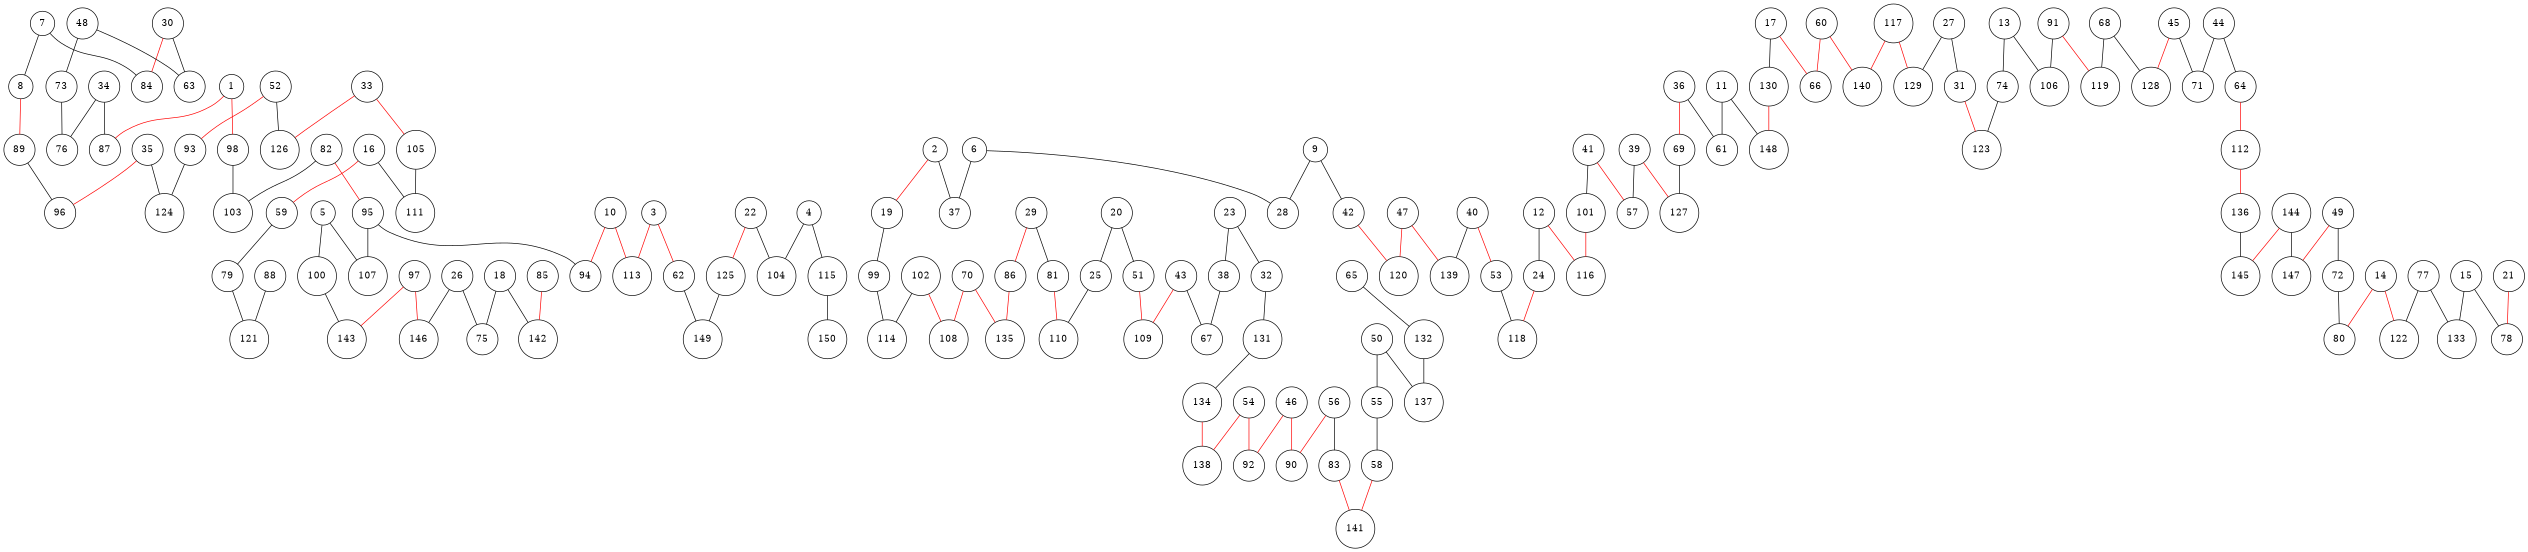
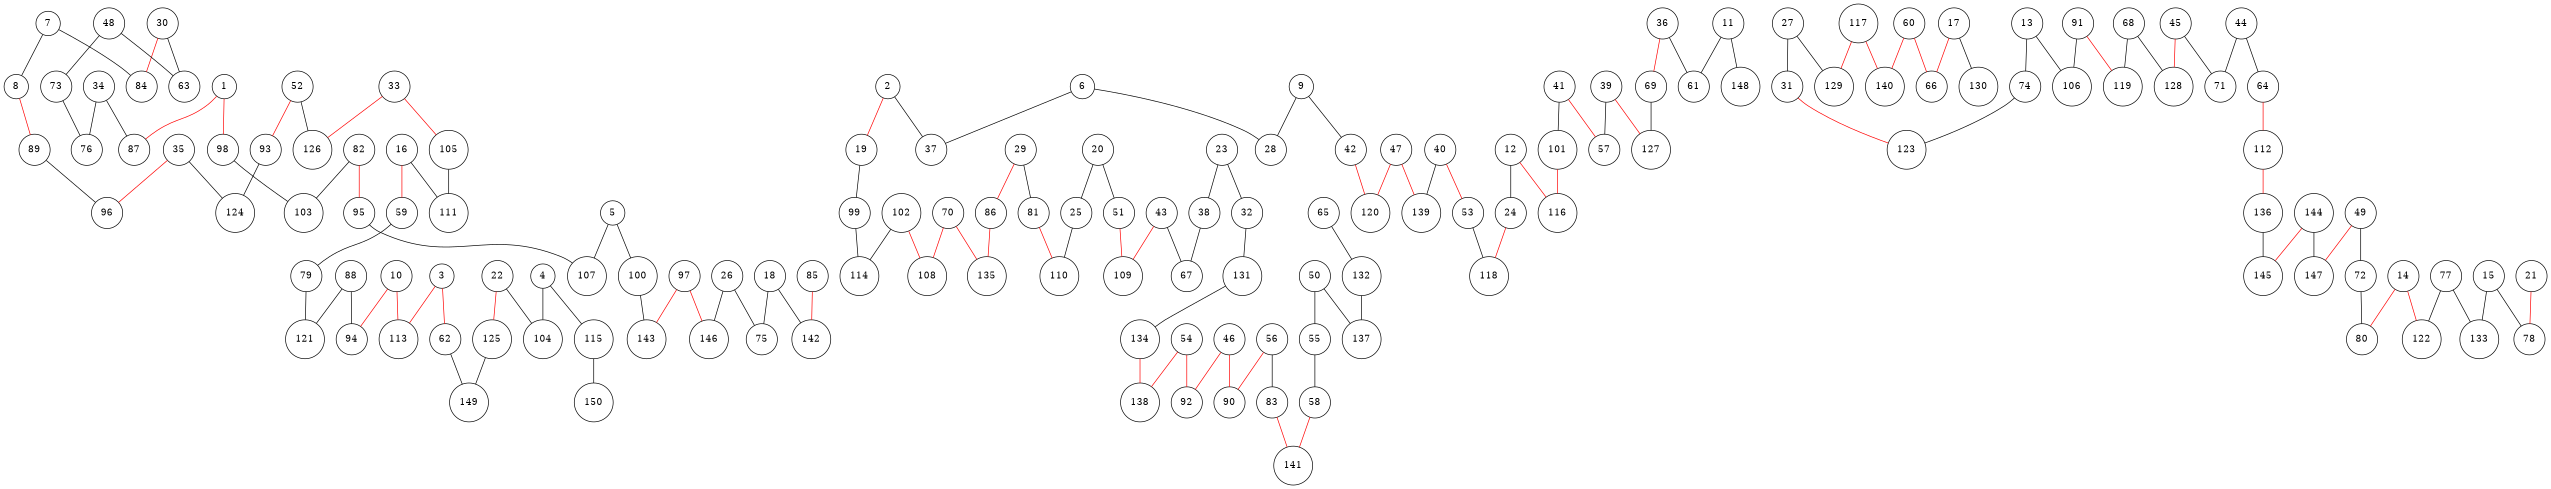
(1769, 118) -> none
(477, 244) -> (351, 308)
